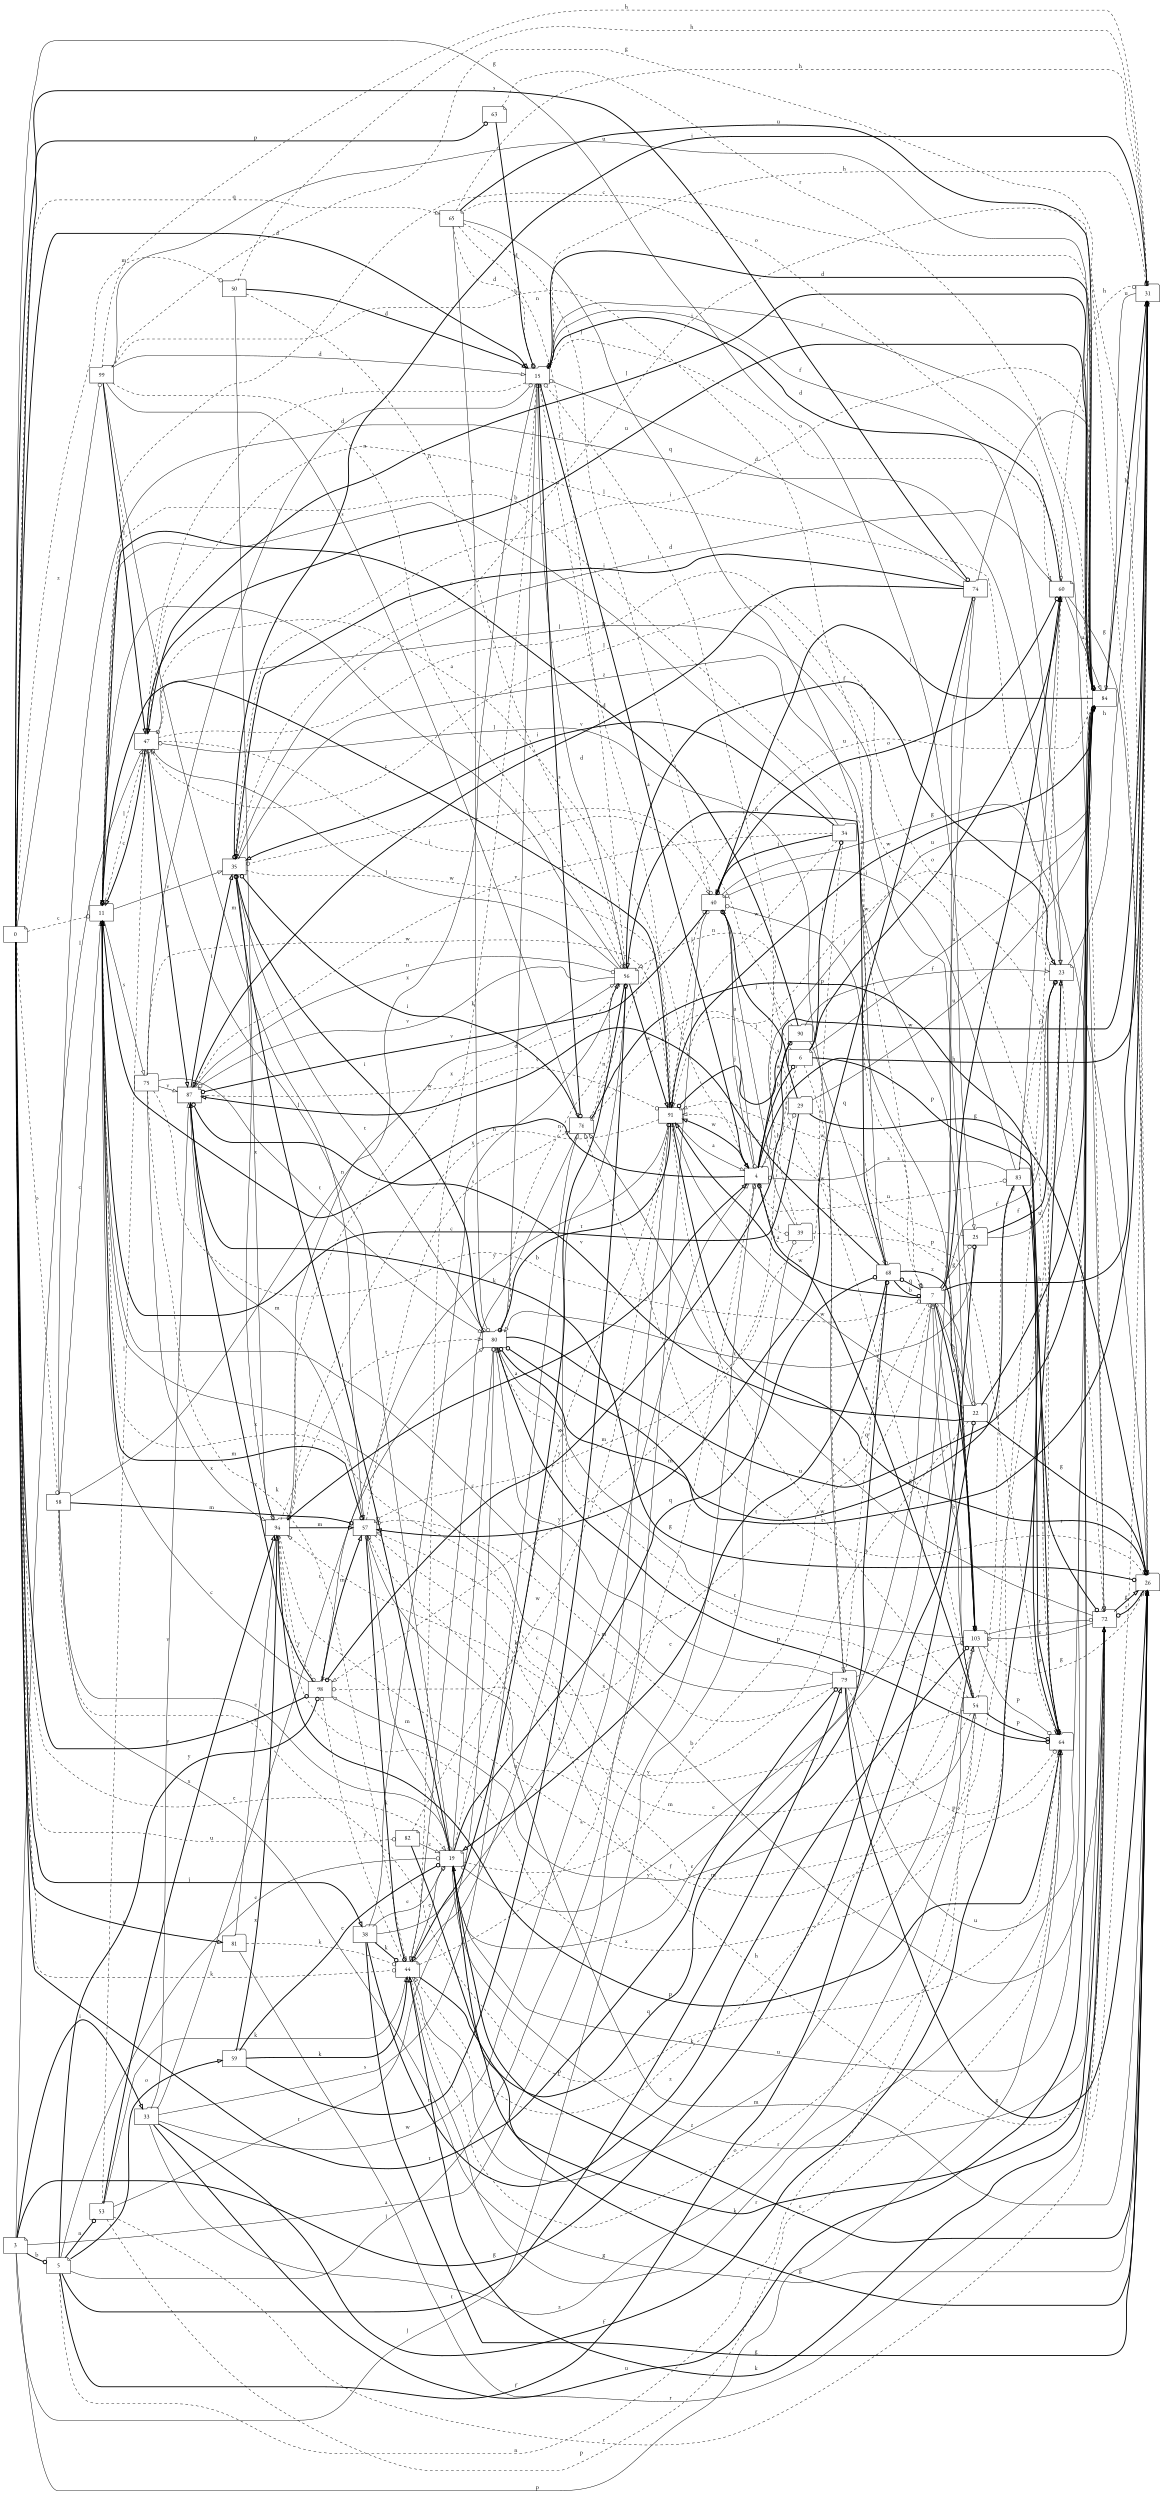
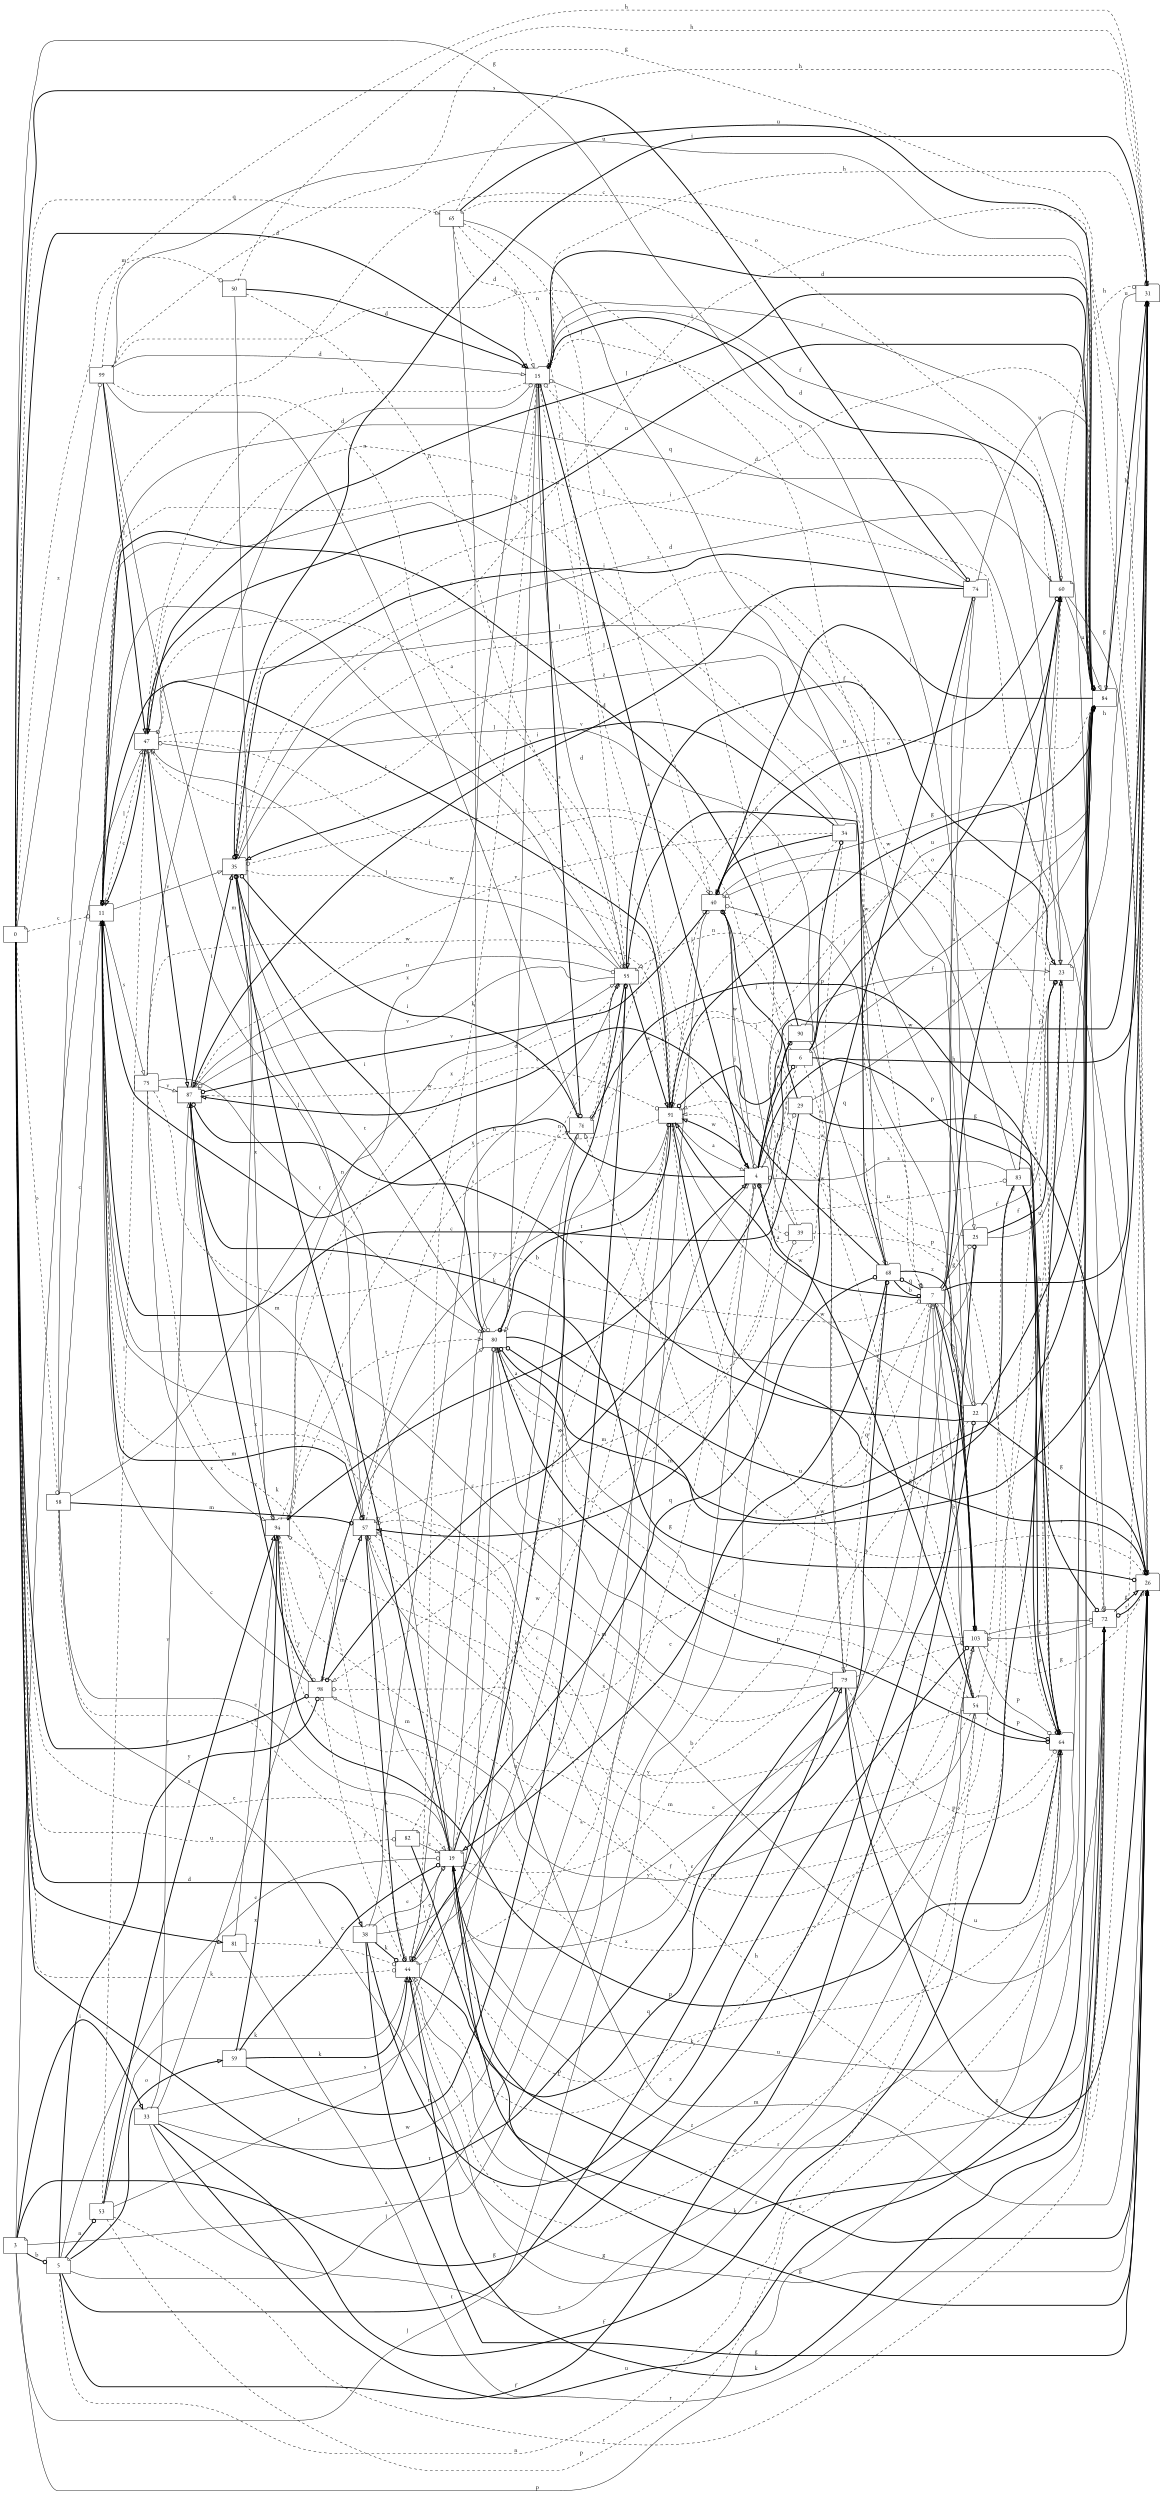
(494, 114) -> none
(649, 557) -> (649, 557)
(627, 976) -> (627, 976)
(735, 1009) -> (735, 1009)
(794, 1428) -> none
(1003, 1452) -> (1003, 1452)
(319, 1528) -> none
(189, 1879) -> (189, 1879)
